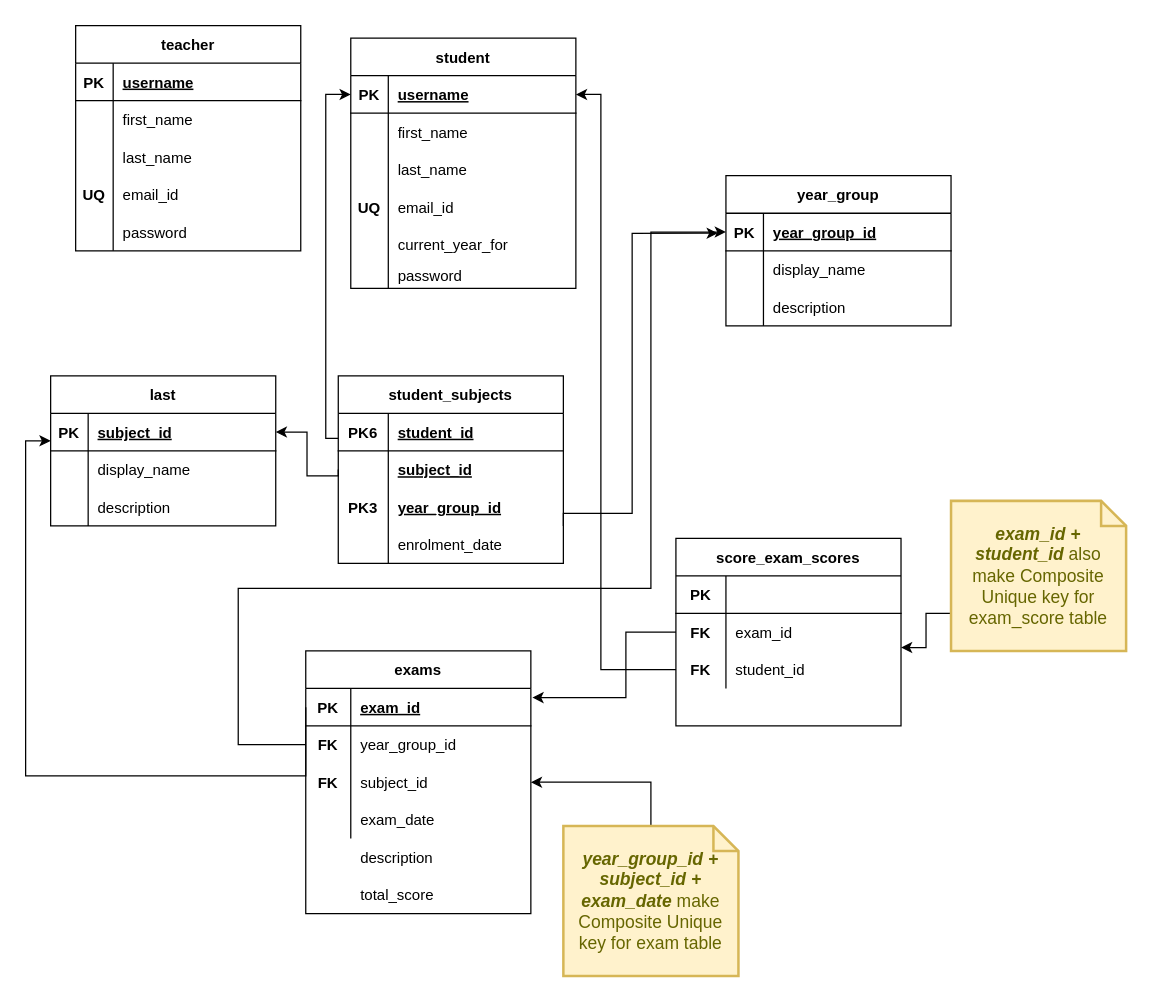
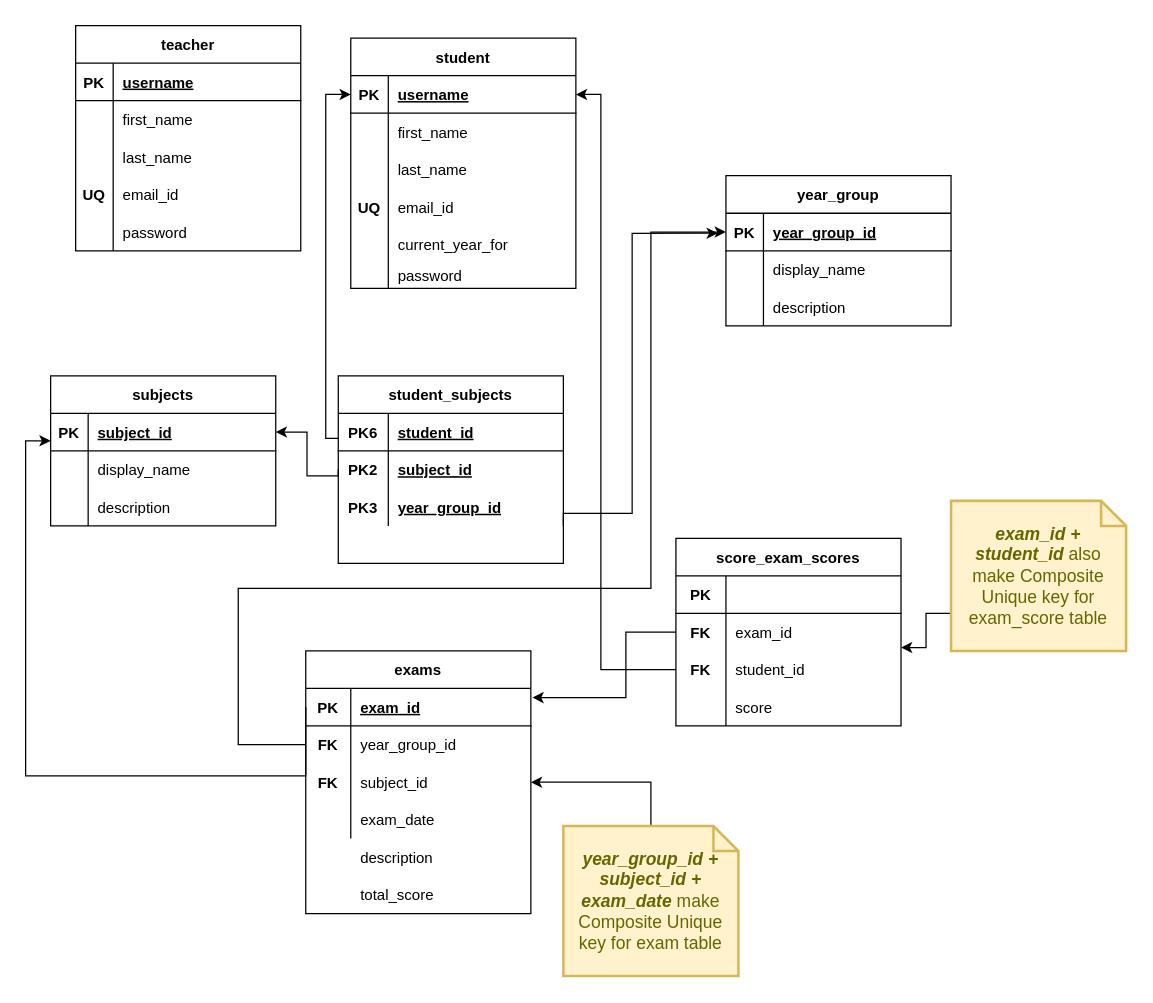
(163, 395) -> (163, 395)
none -> (363, 469)
(476, 544) -> none
none -> (813, 707)
